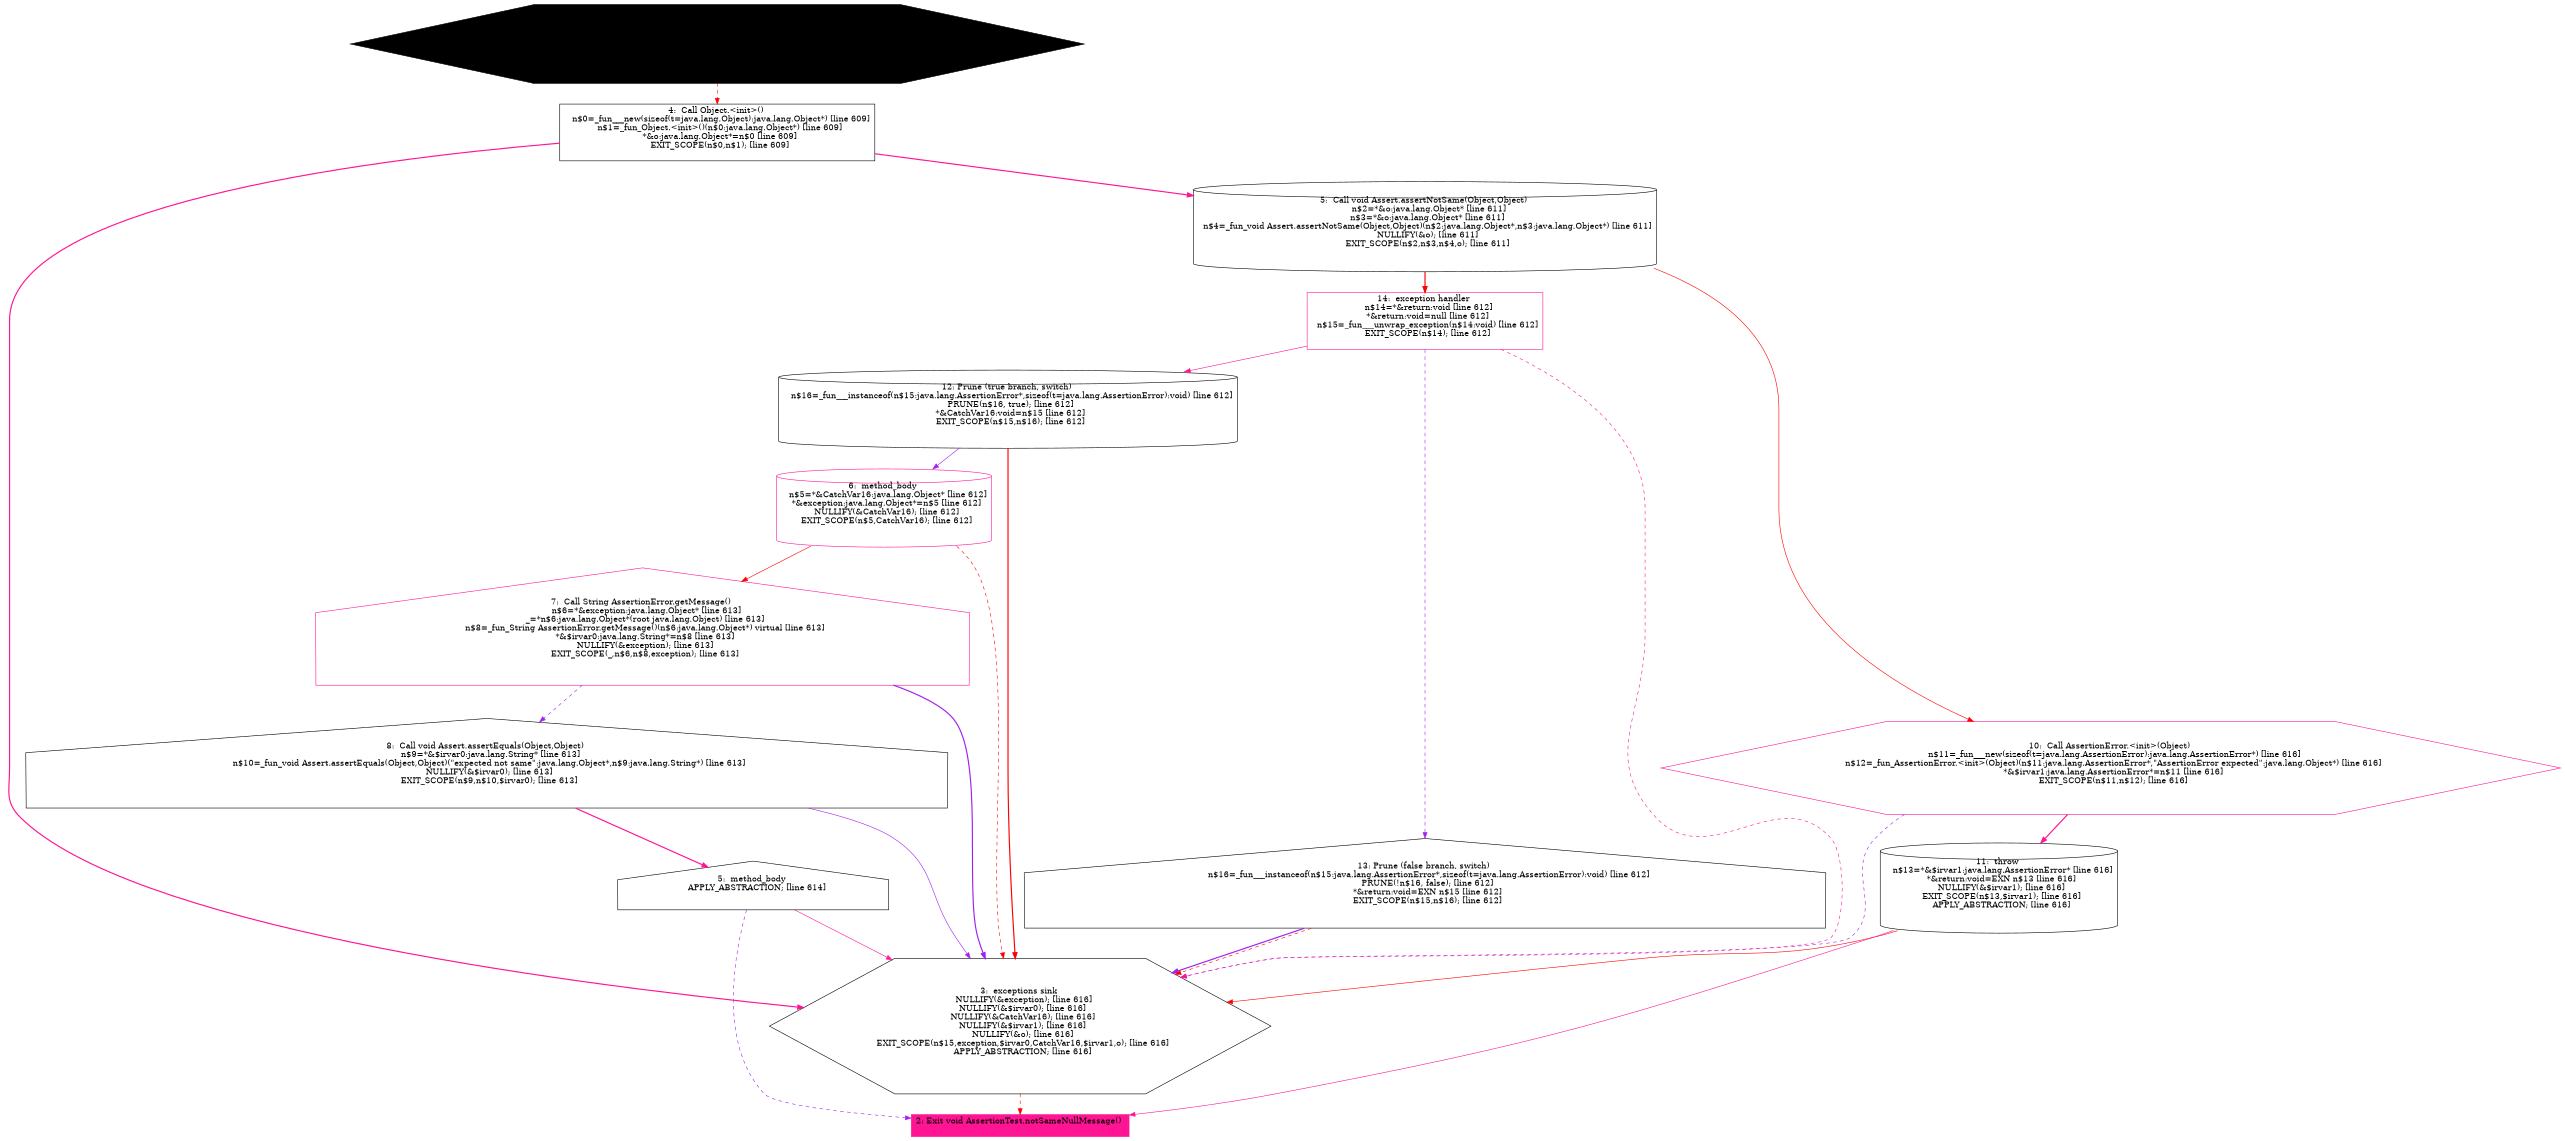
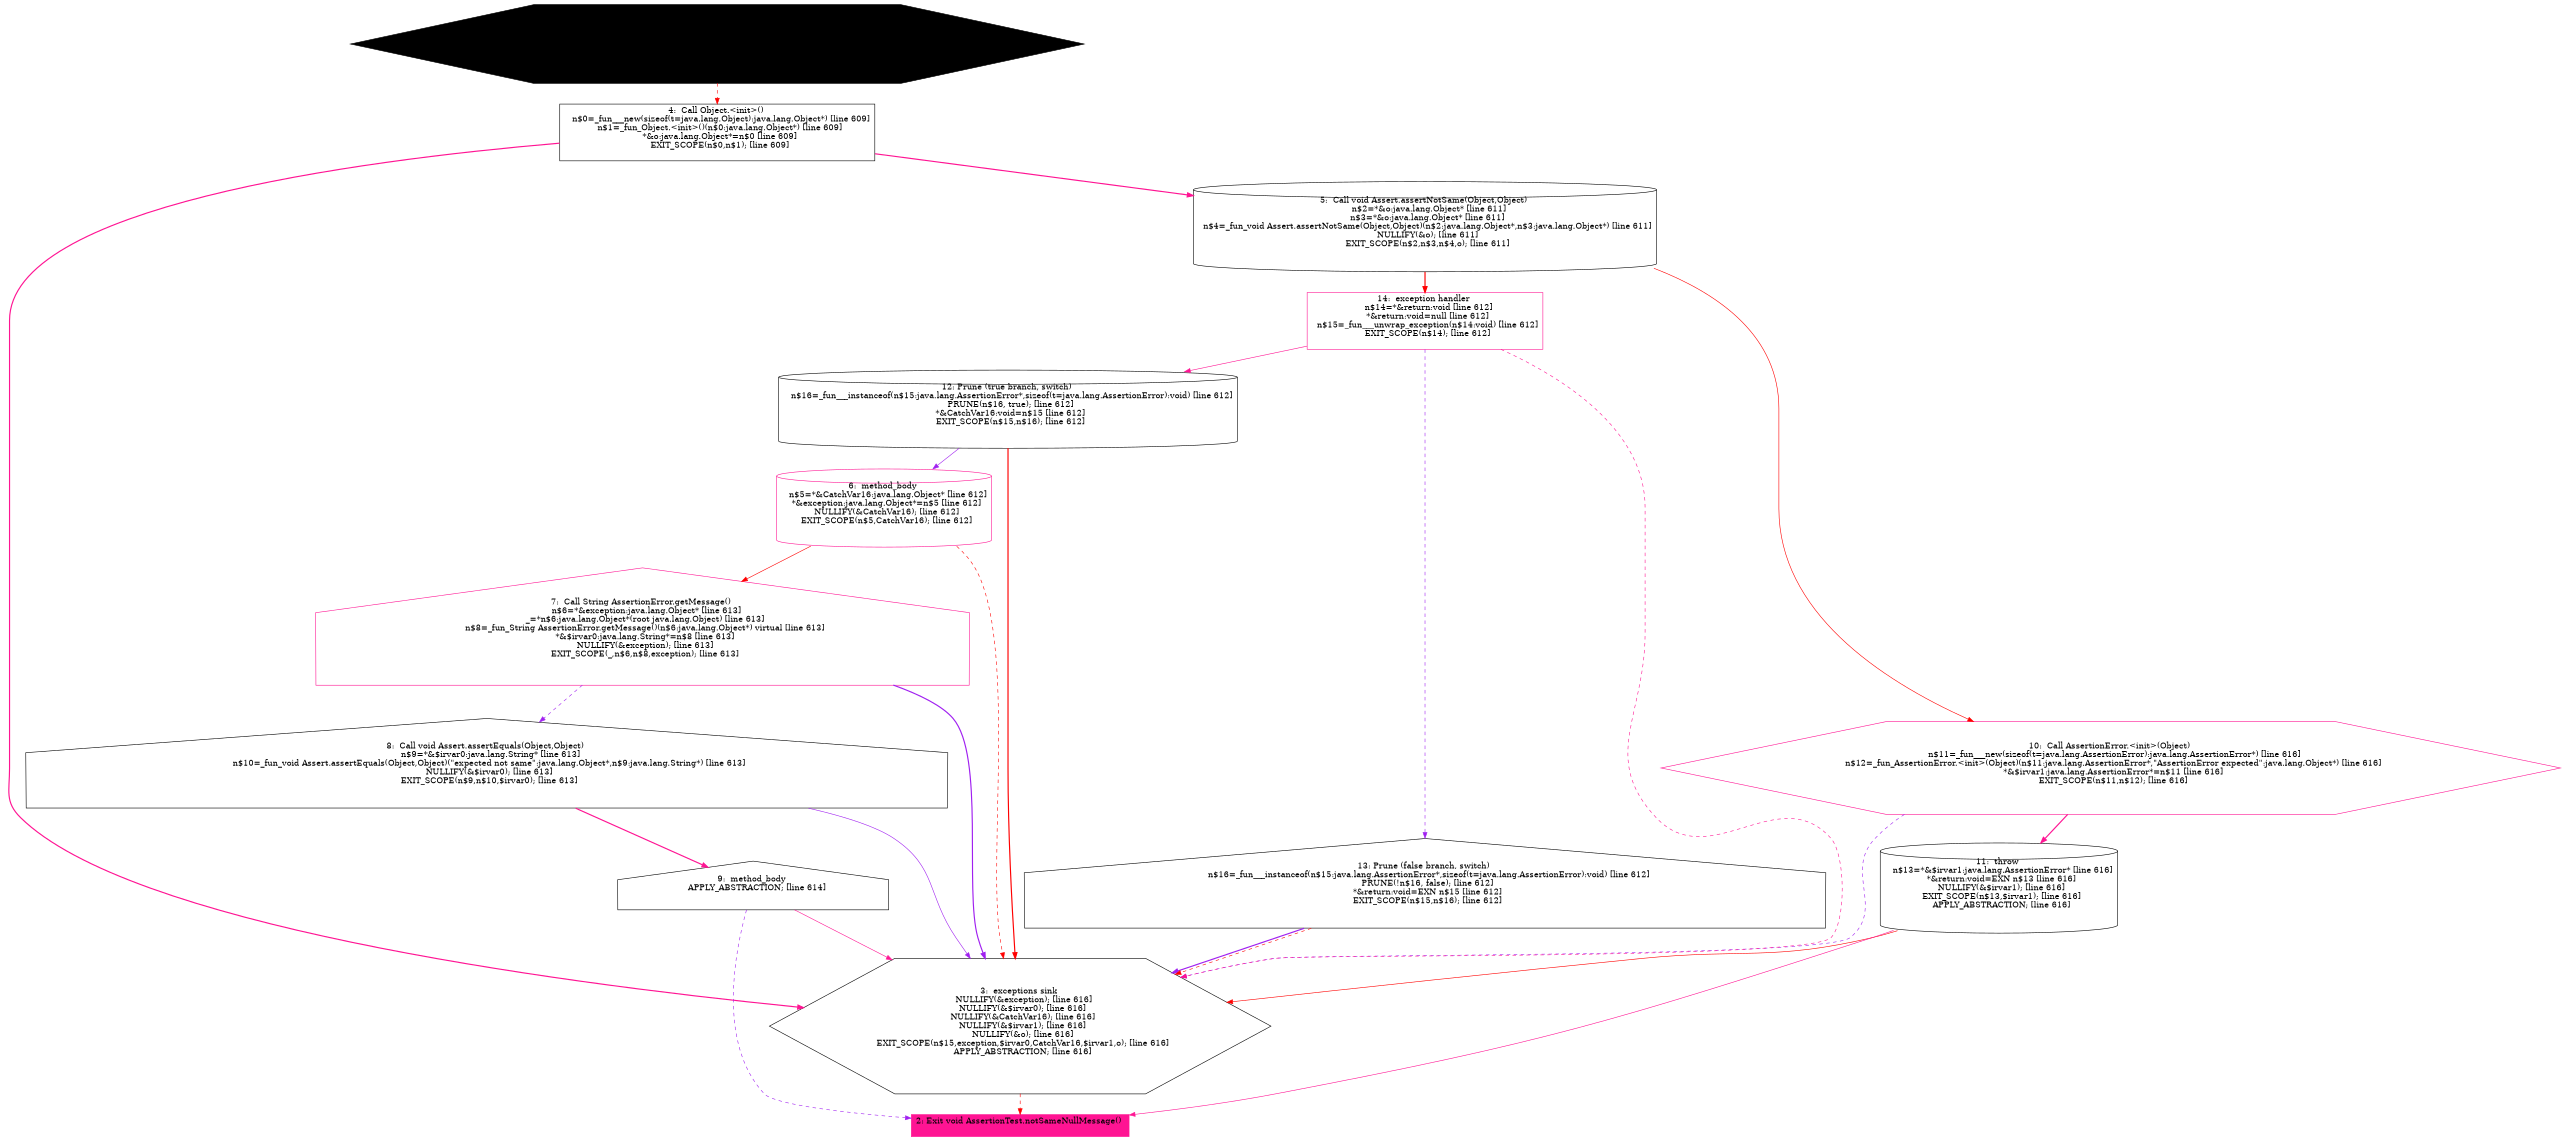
(753, 888) -> (753, 888)
